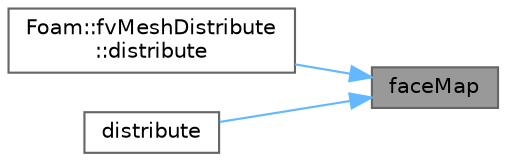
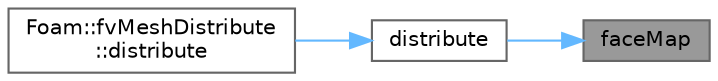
(323, 69) -> (322, 41)
